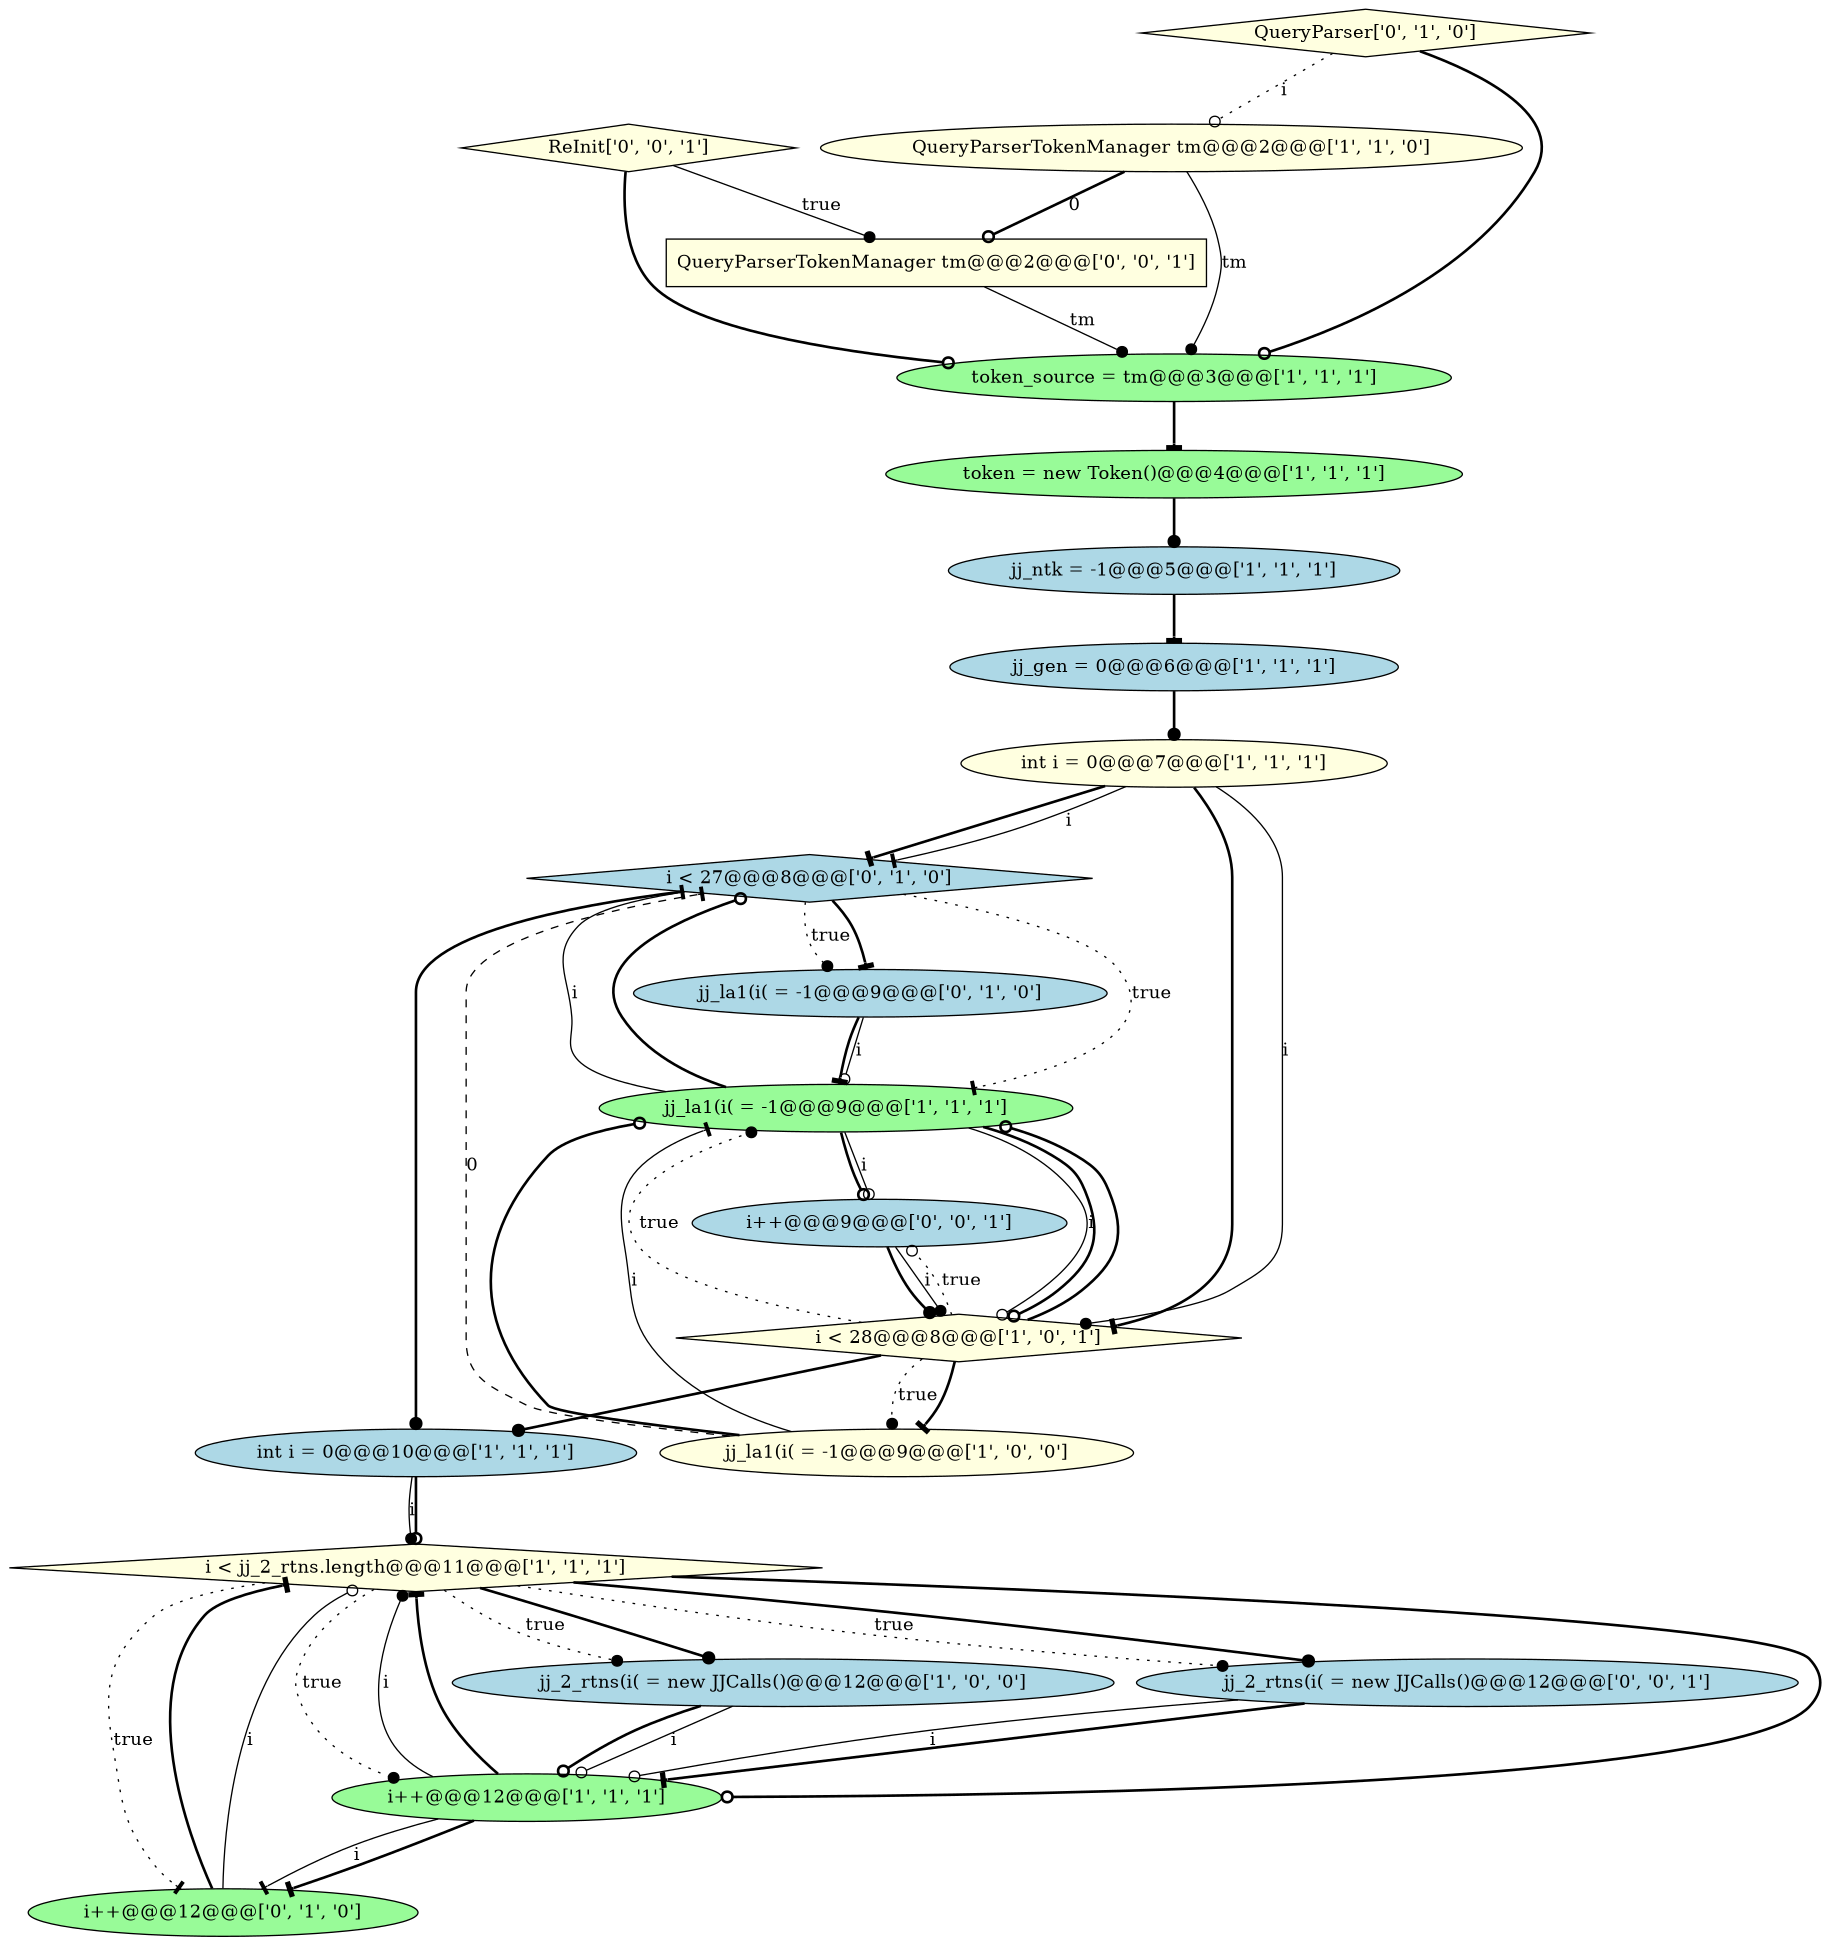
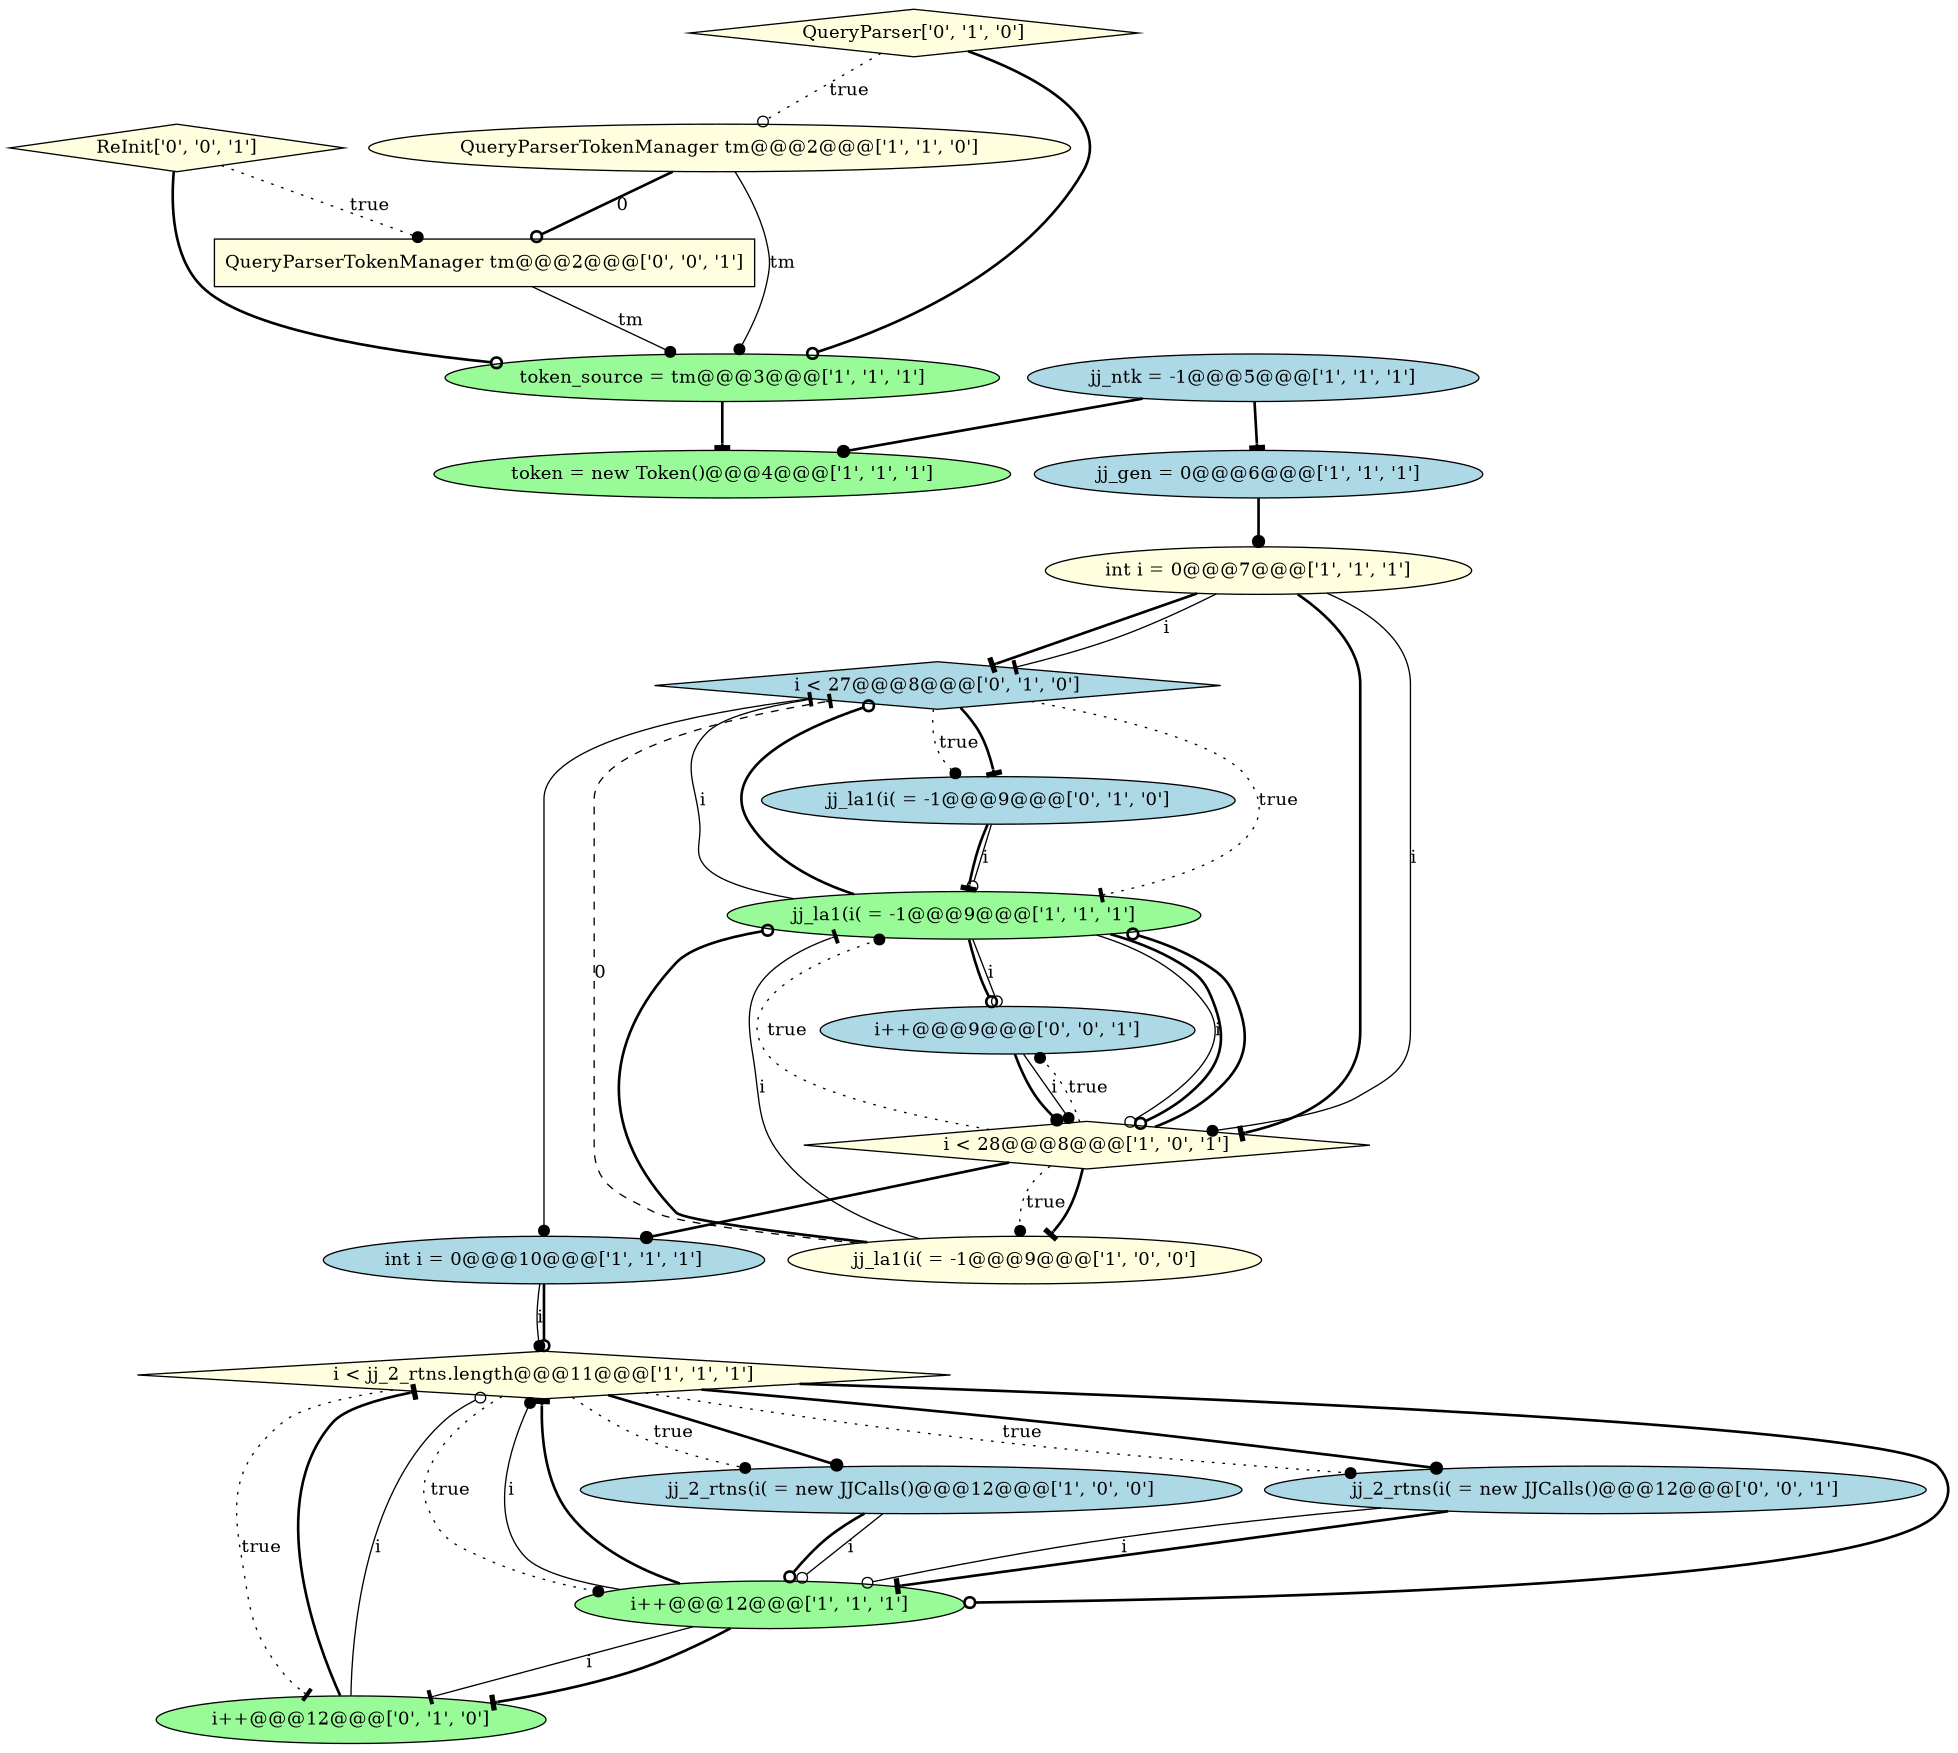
(1284, 90) -> (850, 90)
(769, 200) -> (317, 200)
(1174, 517) -> (996, 425)
(416, 1056) -> (544, 863)
(937, 1283) -> (1065, 1090)
